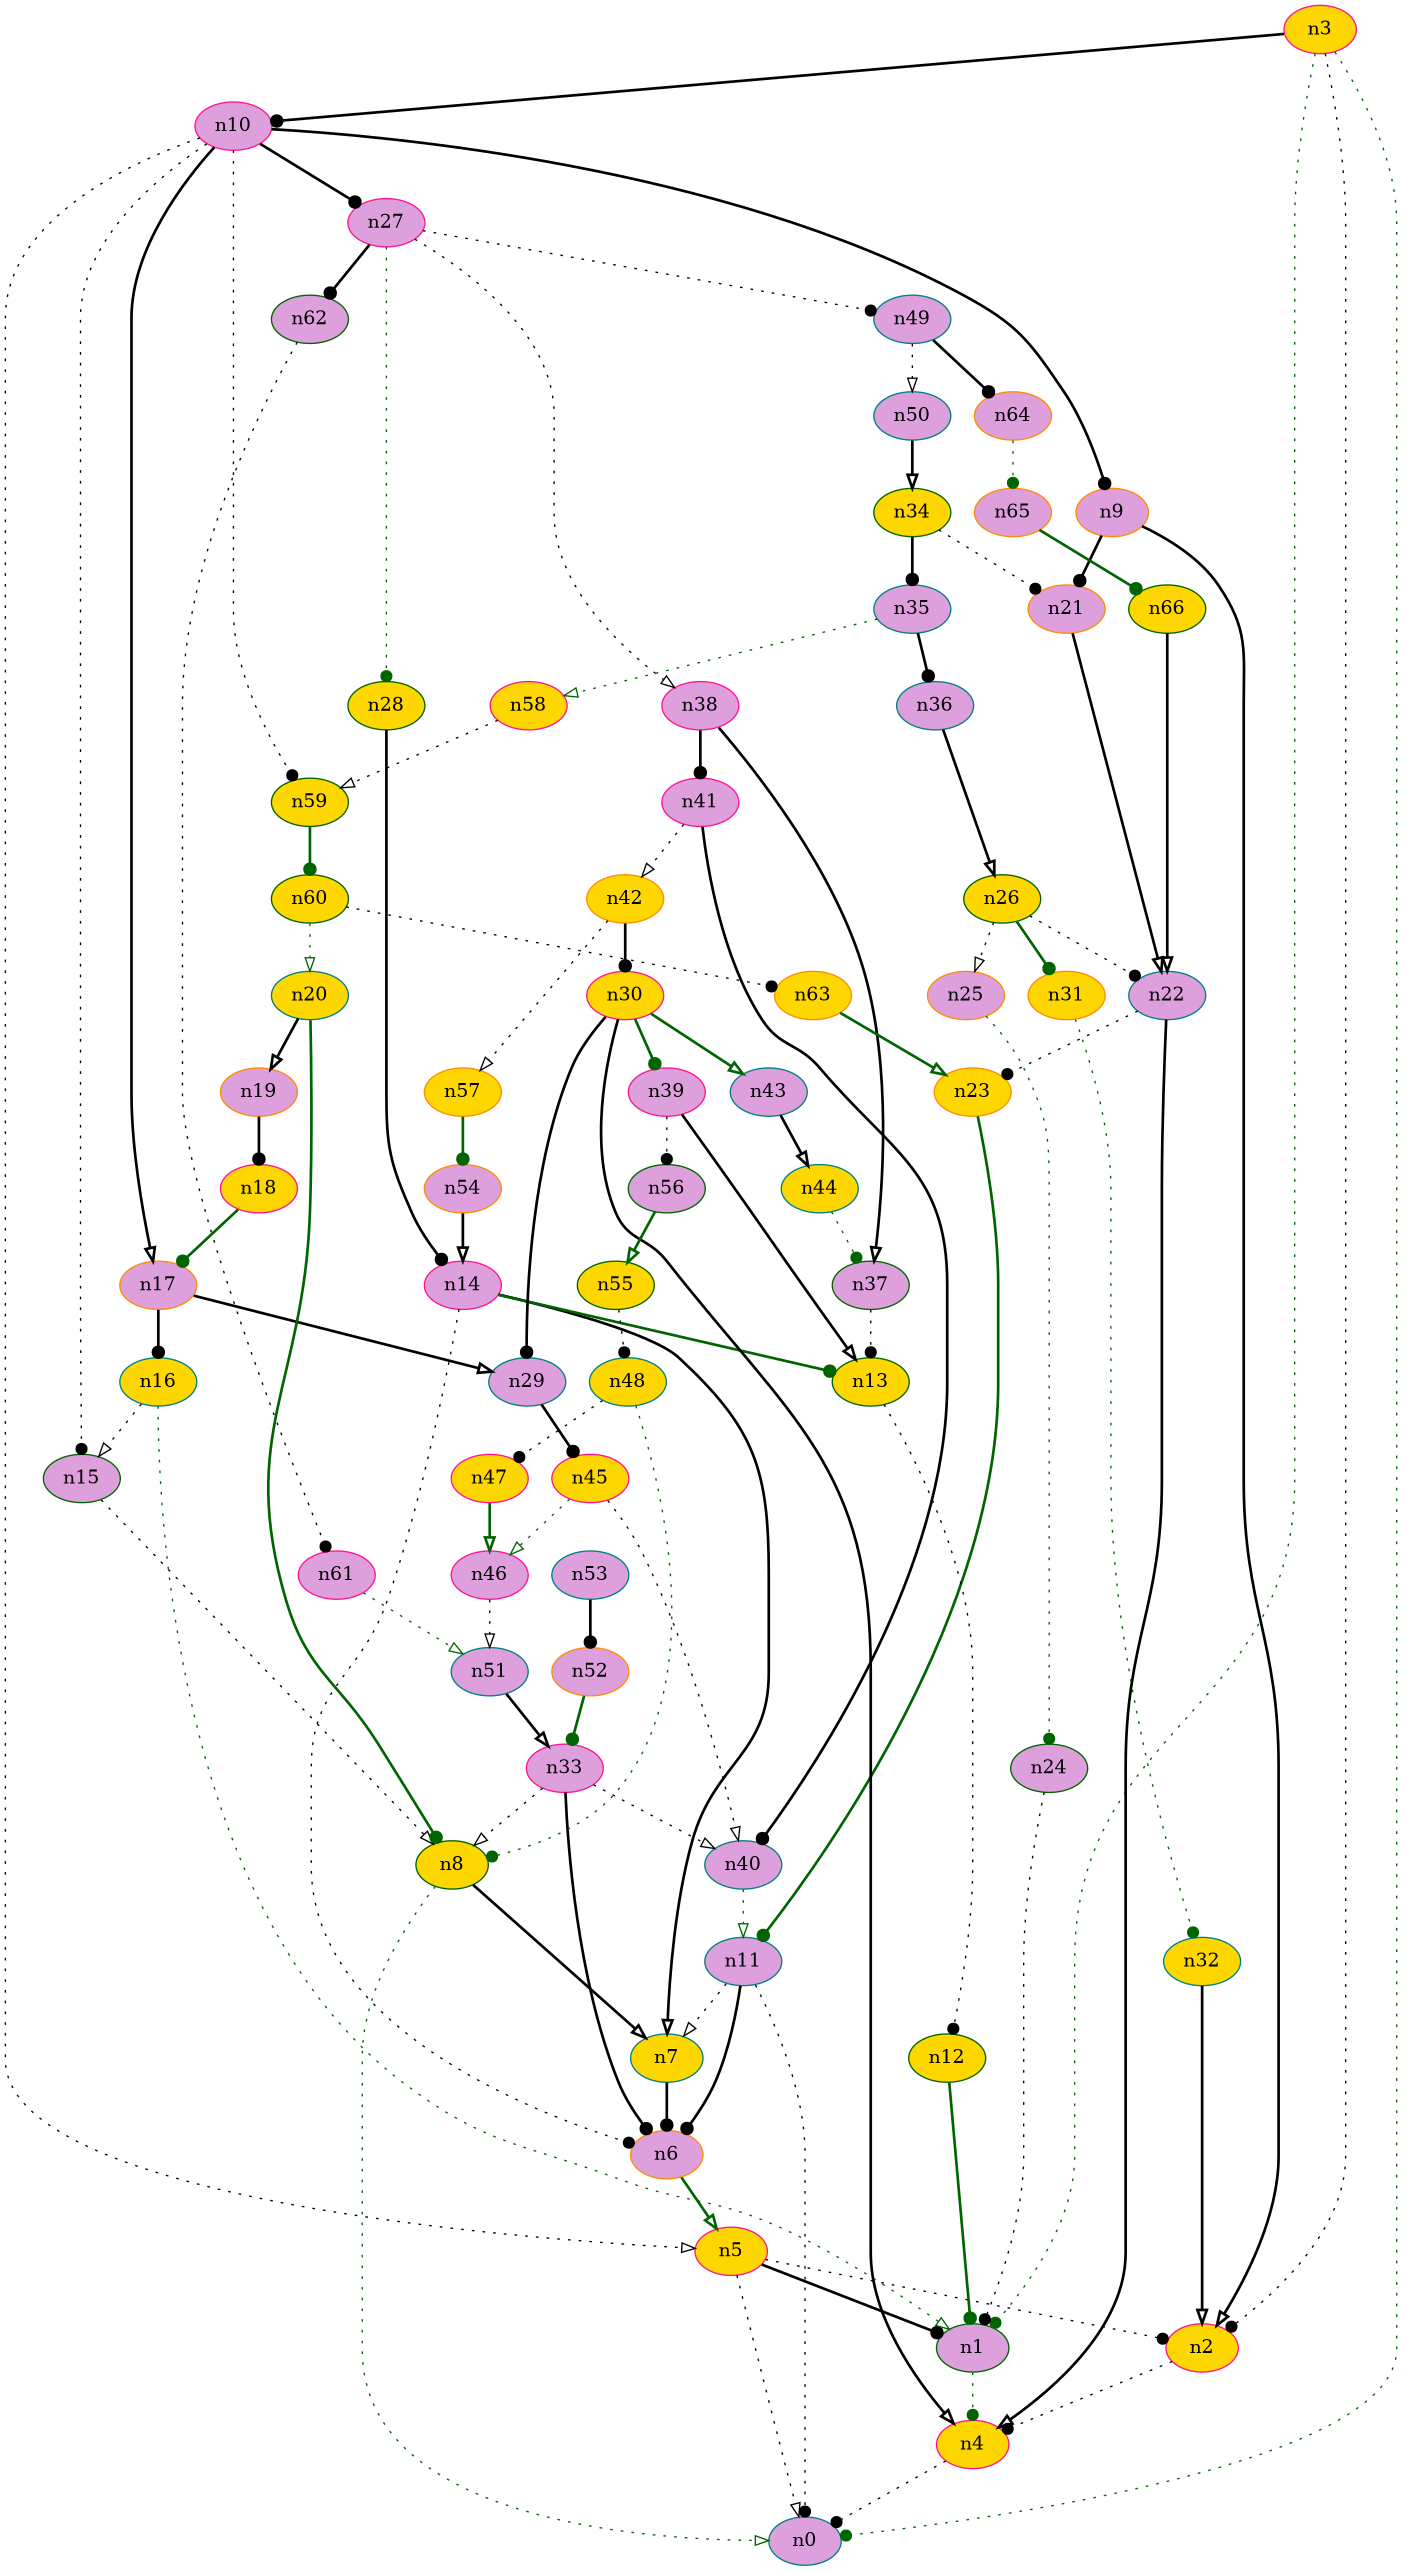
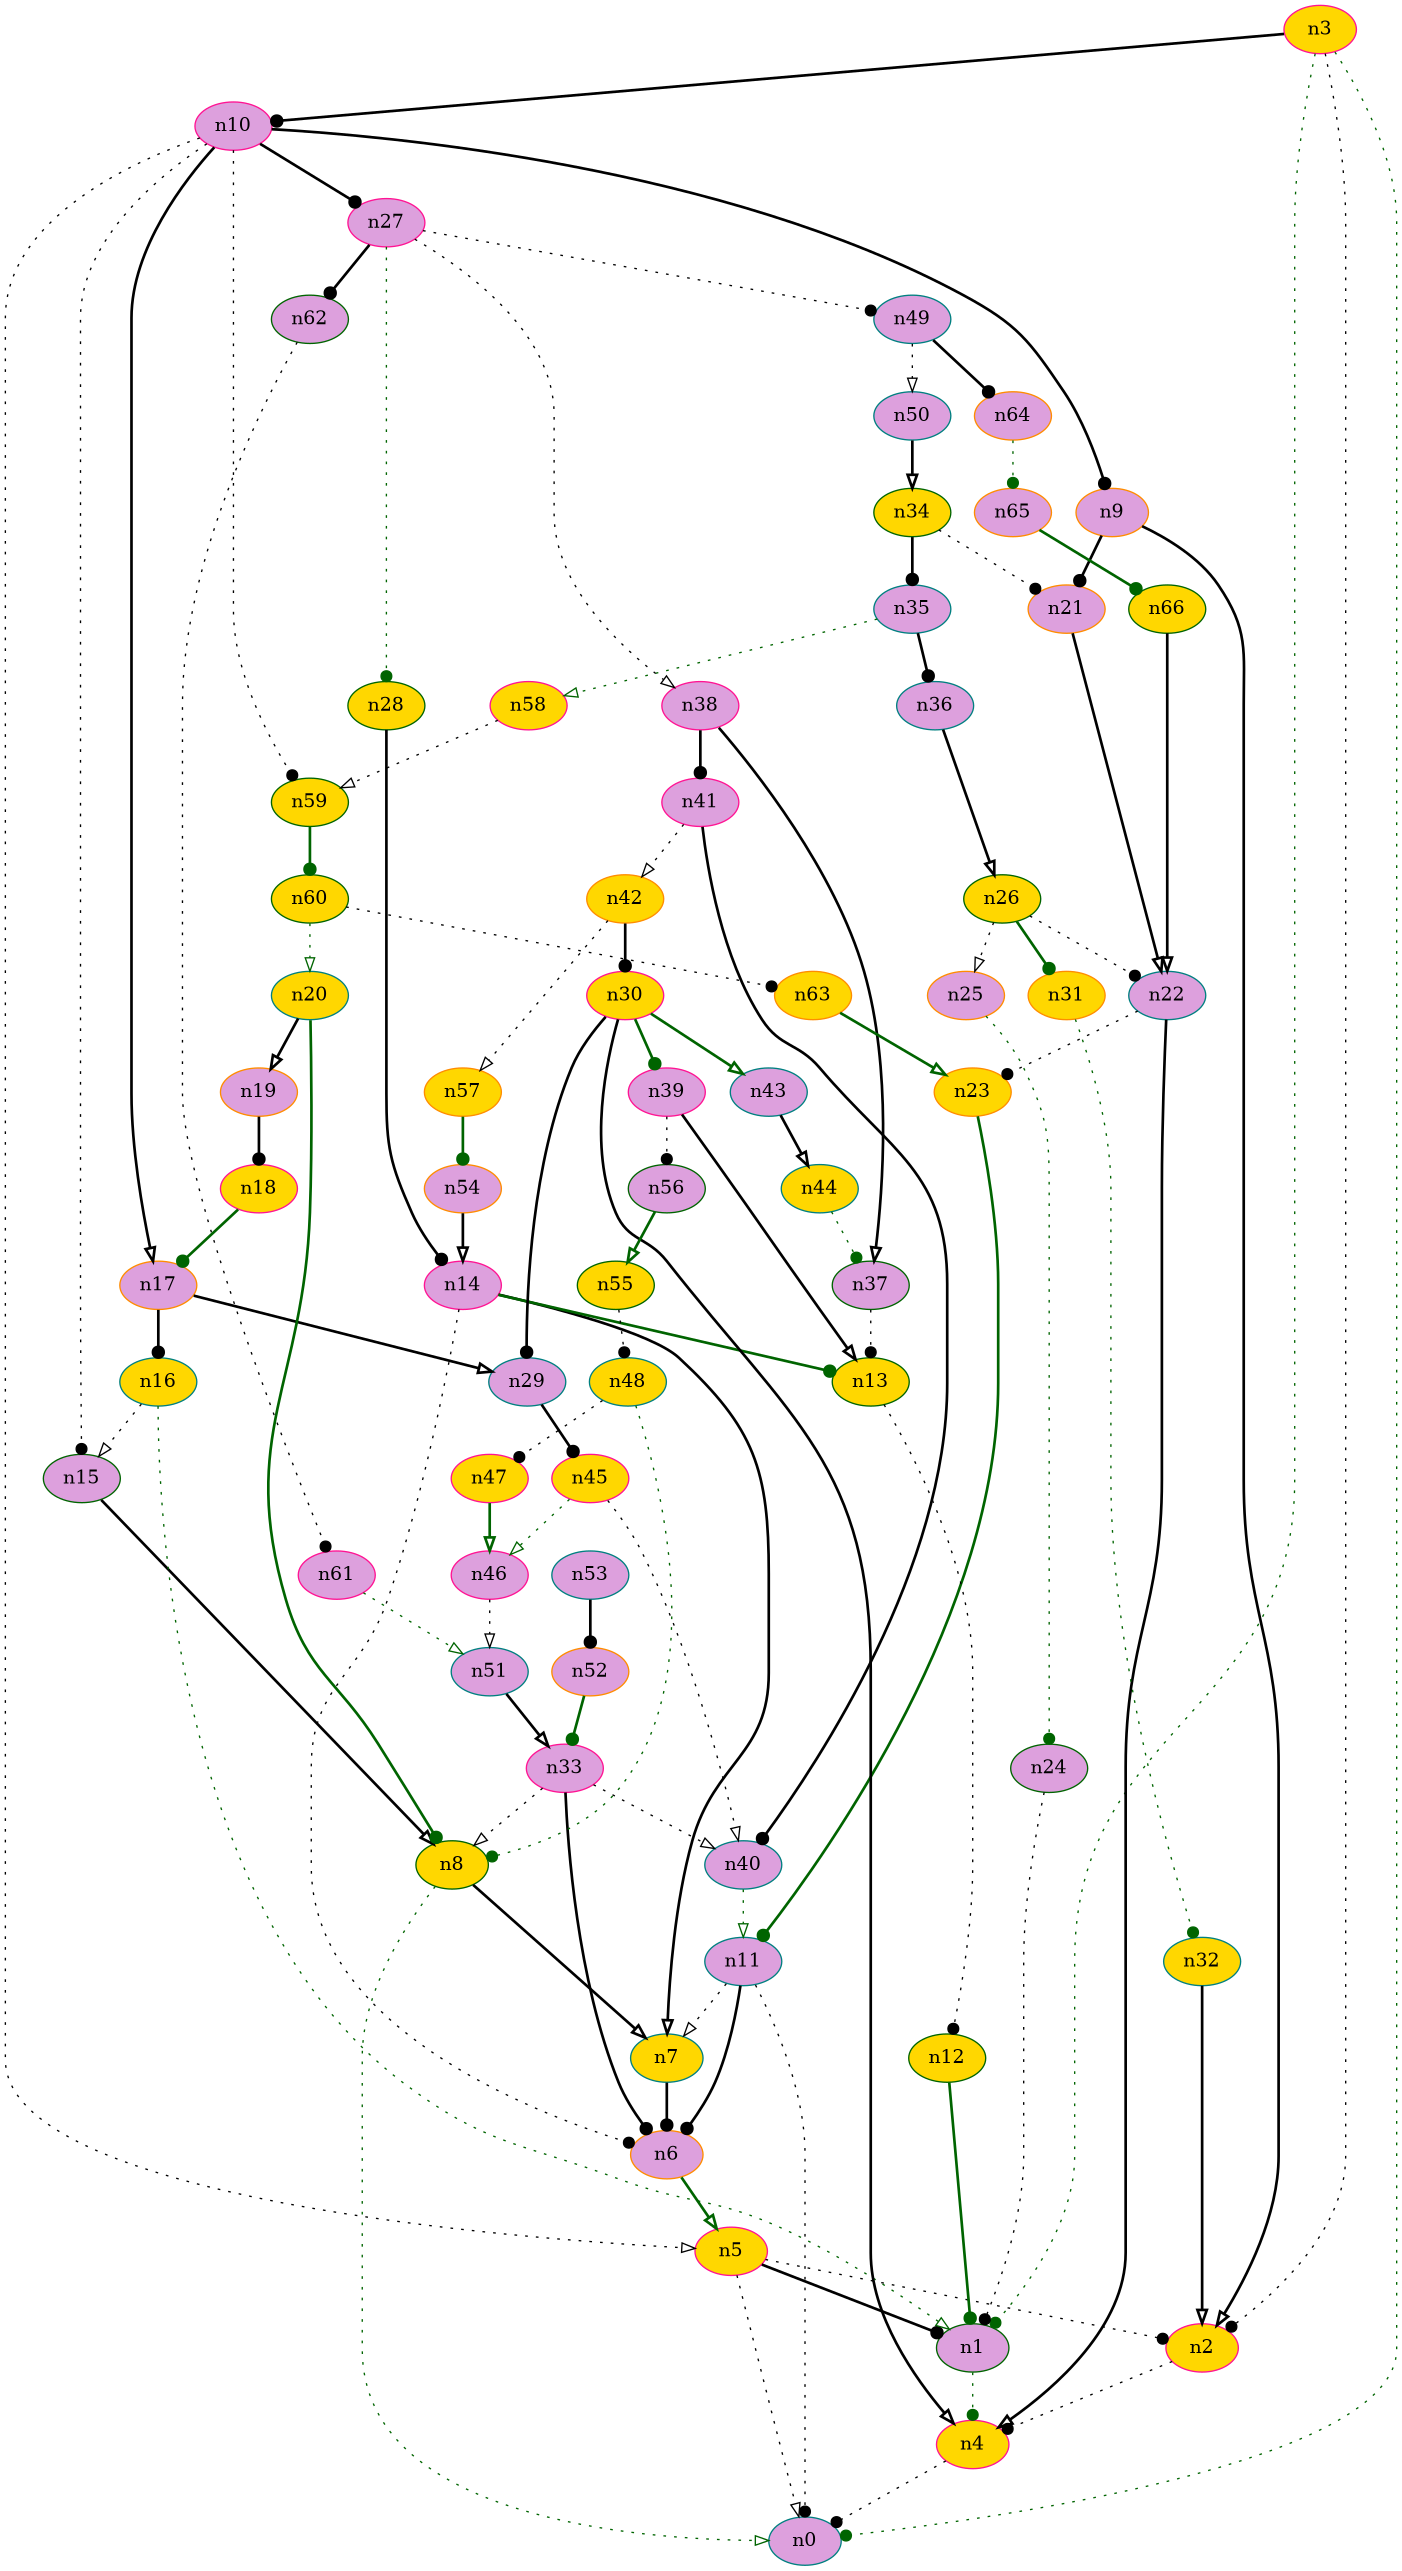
(263, 1667) -> (263, 1667)
